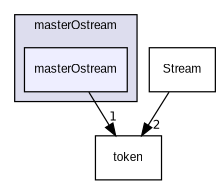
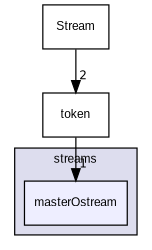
(76, 26) -> (76, 160)
(100, 109) -> (76, 155)
